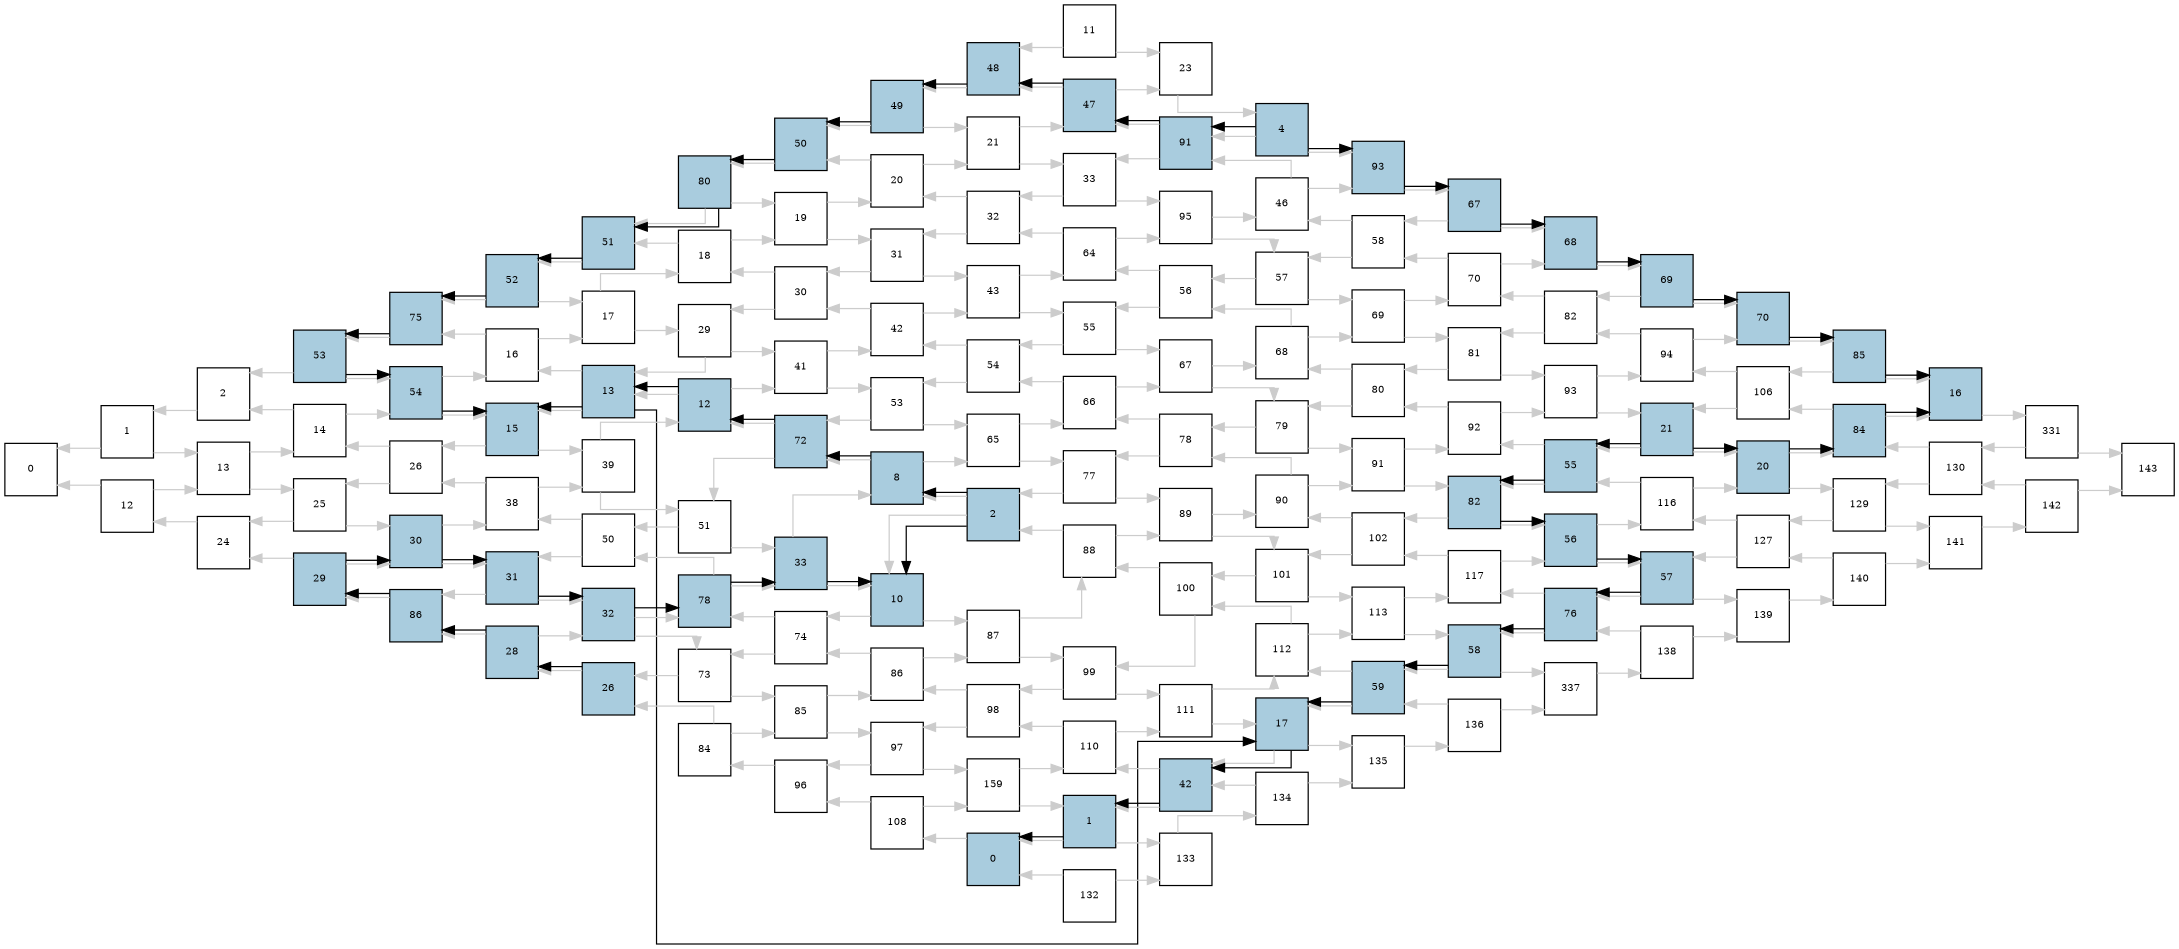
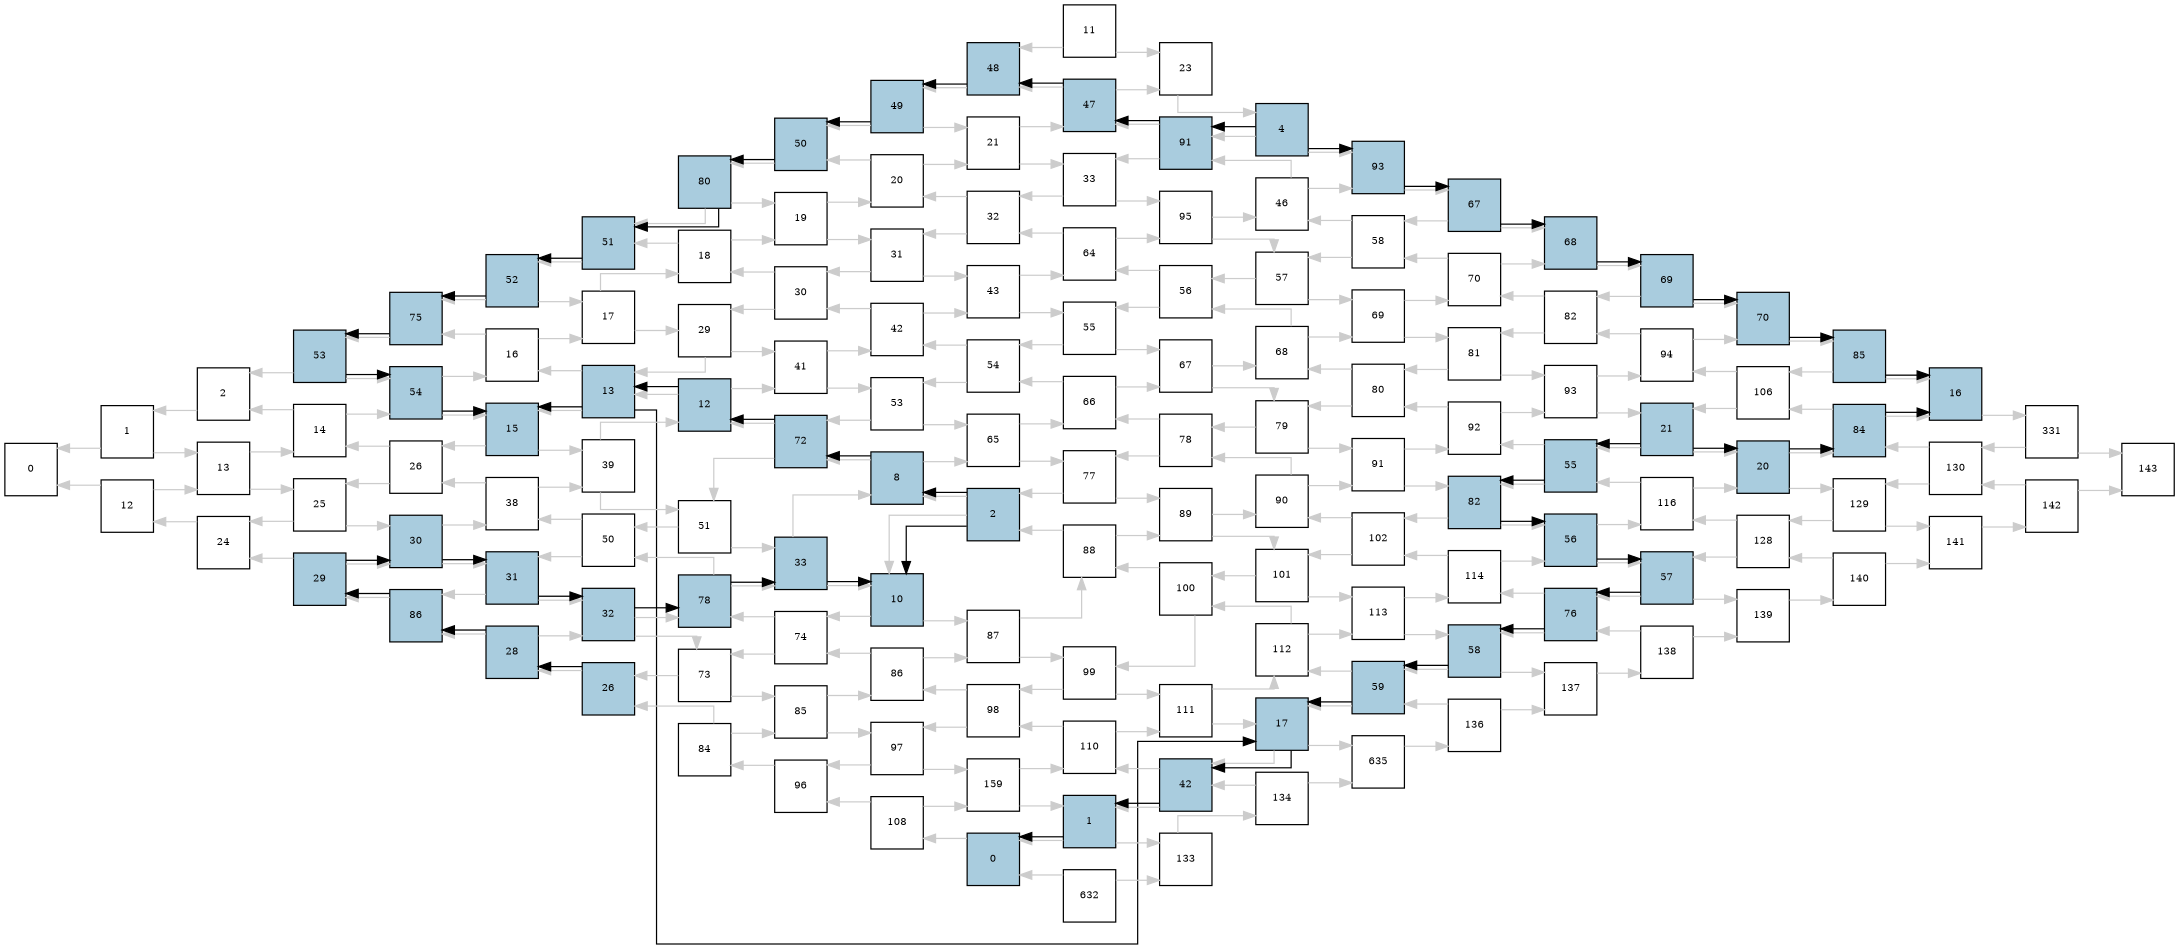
(1763, 541) -> (1763, 541)
(1474, 577) -> (1474, 577)
(1571, 689) -> (1571, 689)
(1378, 762) -> (1378, 762)
(1090, 896) -> (1090, 896)
